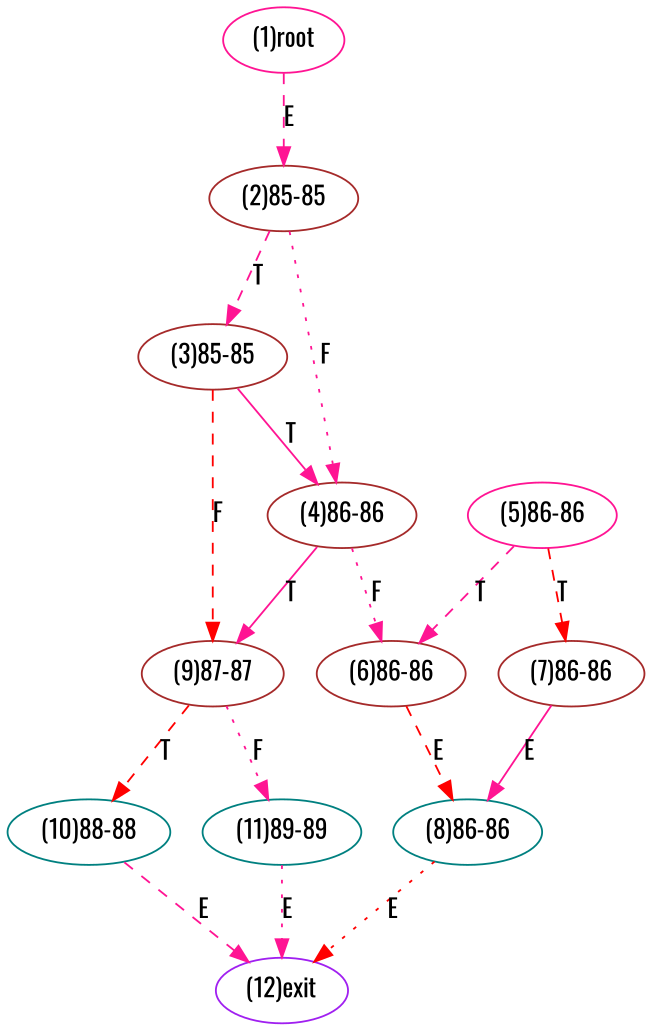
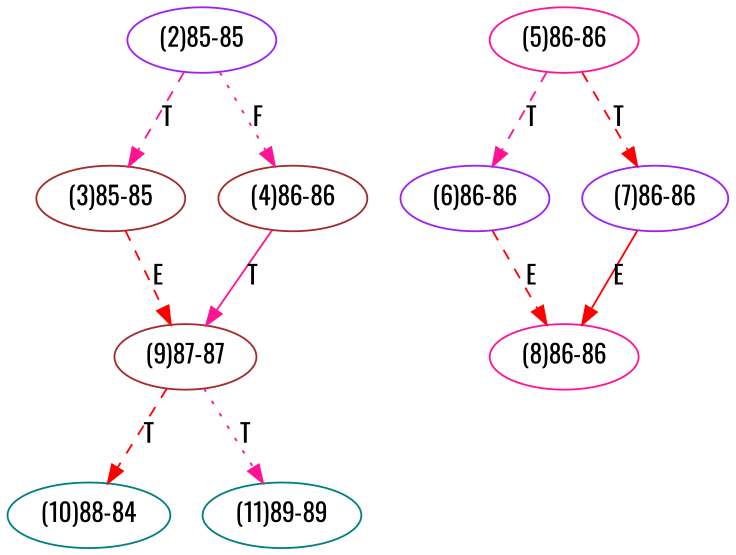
(284, 40) -> none
(284, 198) -> (202, 40)
(272, 429) -> none
(218, 515) -> (159, 278)
(364, 586) -> none
(391, 674) -> (475, 198)
(571, 674) -> (655, 198)
(525, 745) -> (615, 270)
(258, 753) -> (246, 436)
(89, 832) -> (89, 515)
(468, 832) -> (564, 357)
(282, 991) -> none
